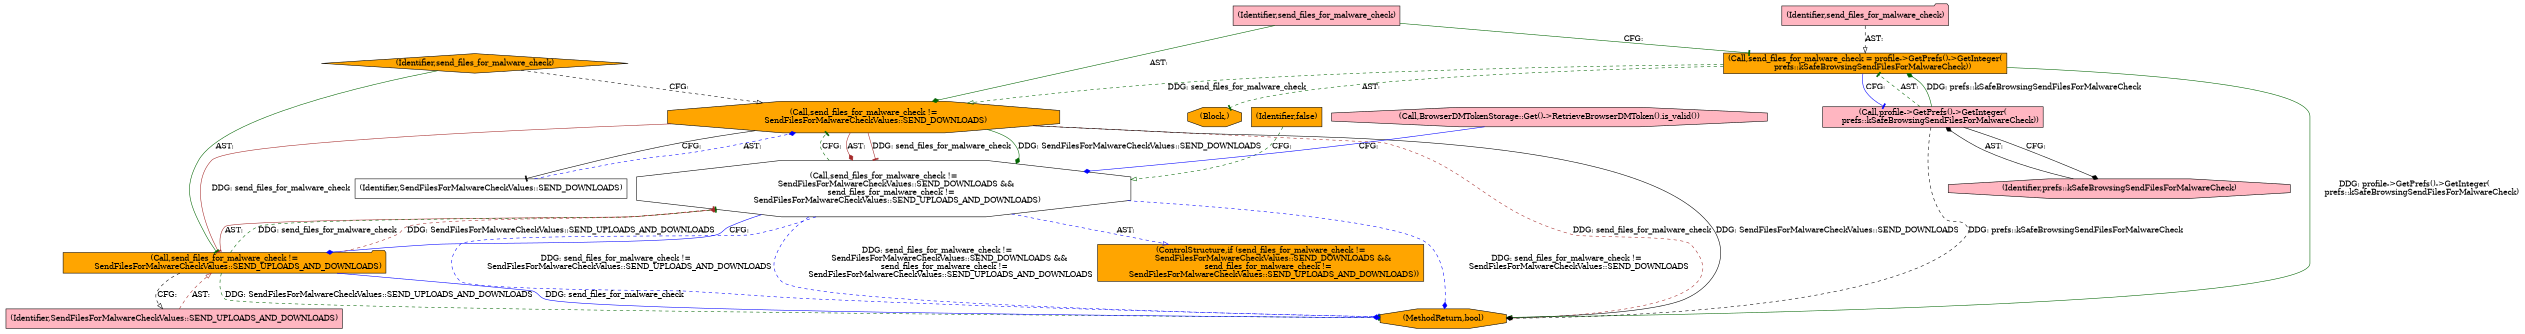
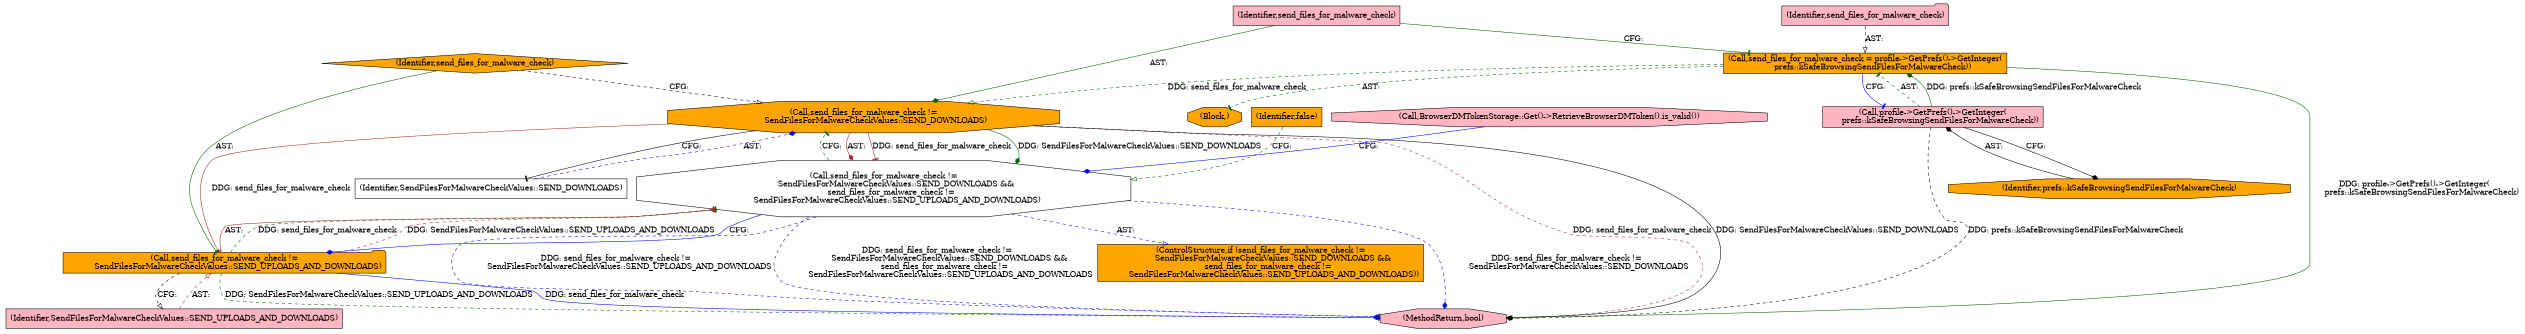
(2119, 189) -> (2119, 189)
(1443, 319) -> (1443, 319)
